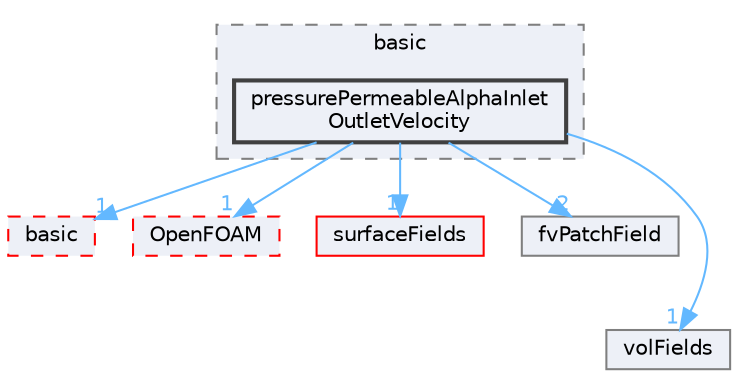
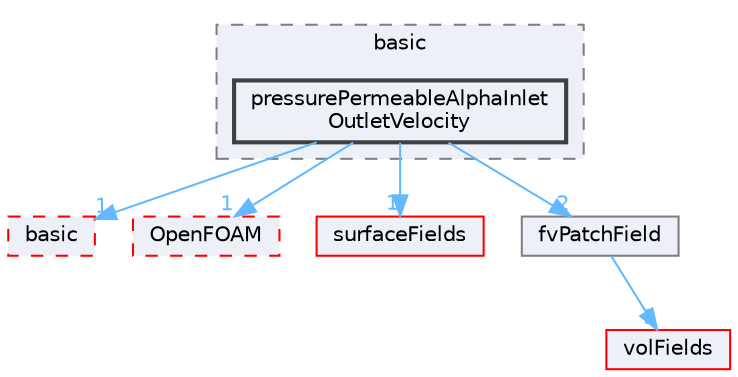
(678, 195) -> (629, 284)
(668, 350) -> (668, 350)
